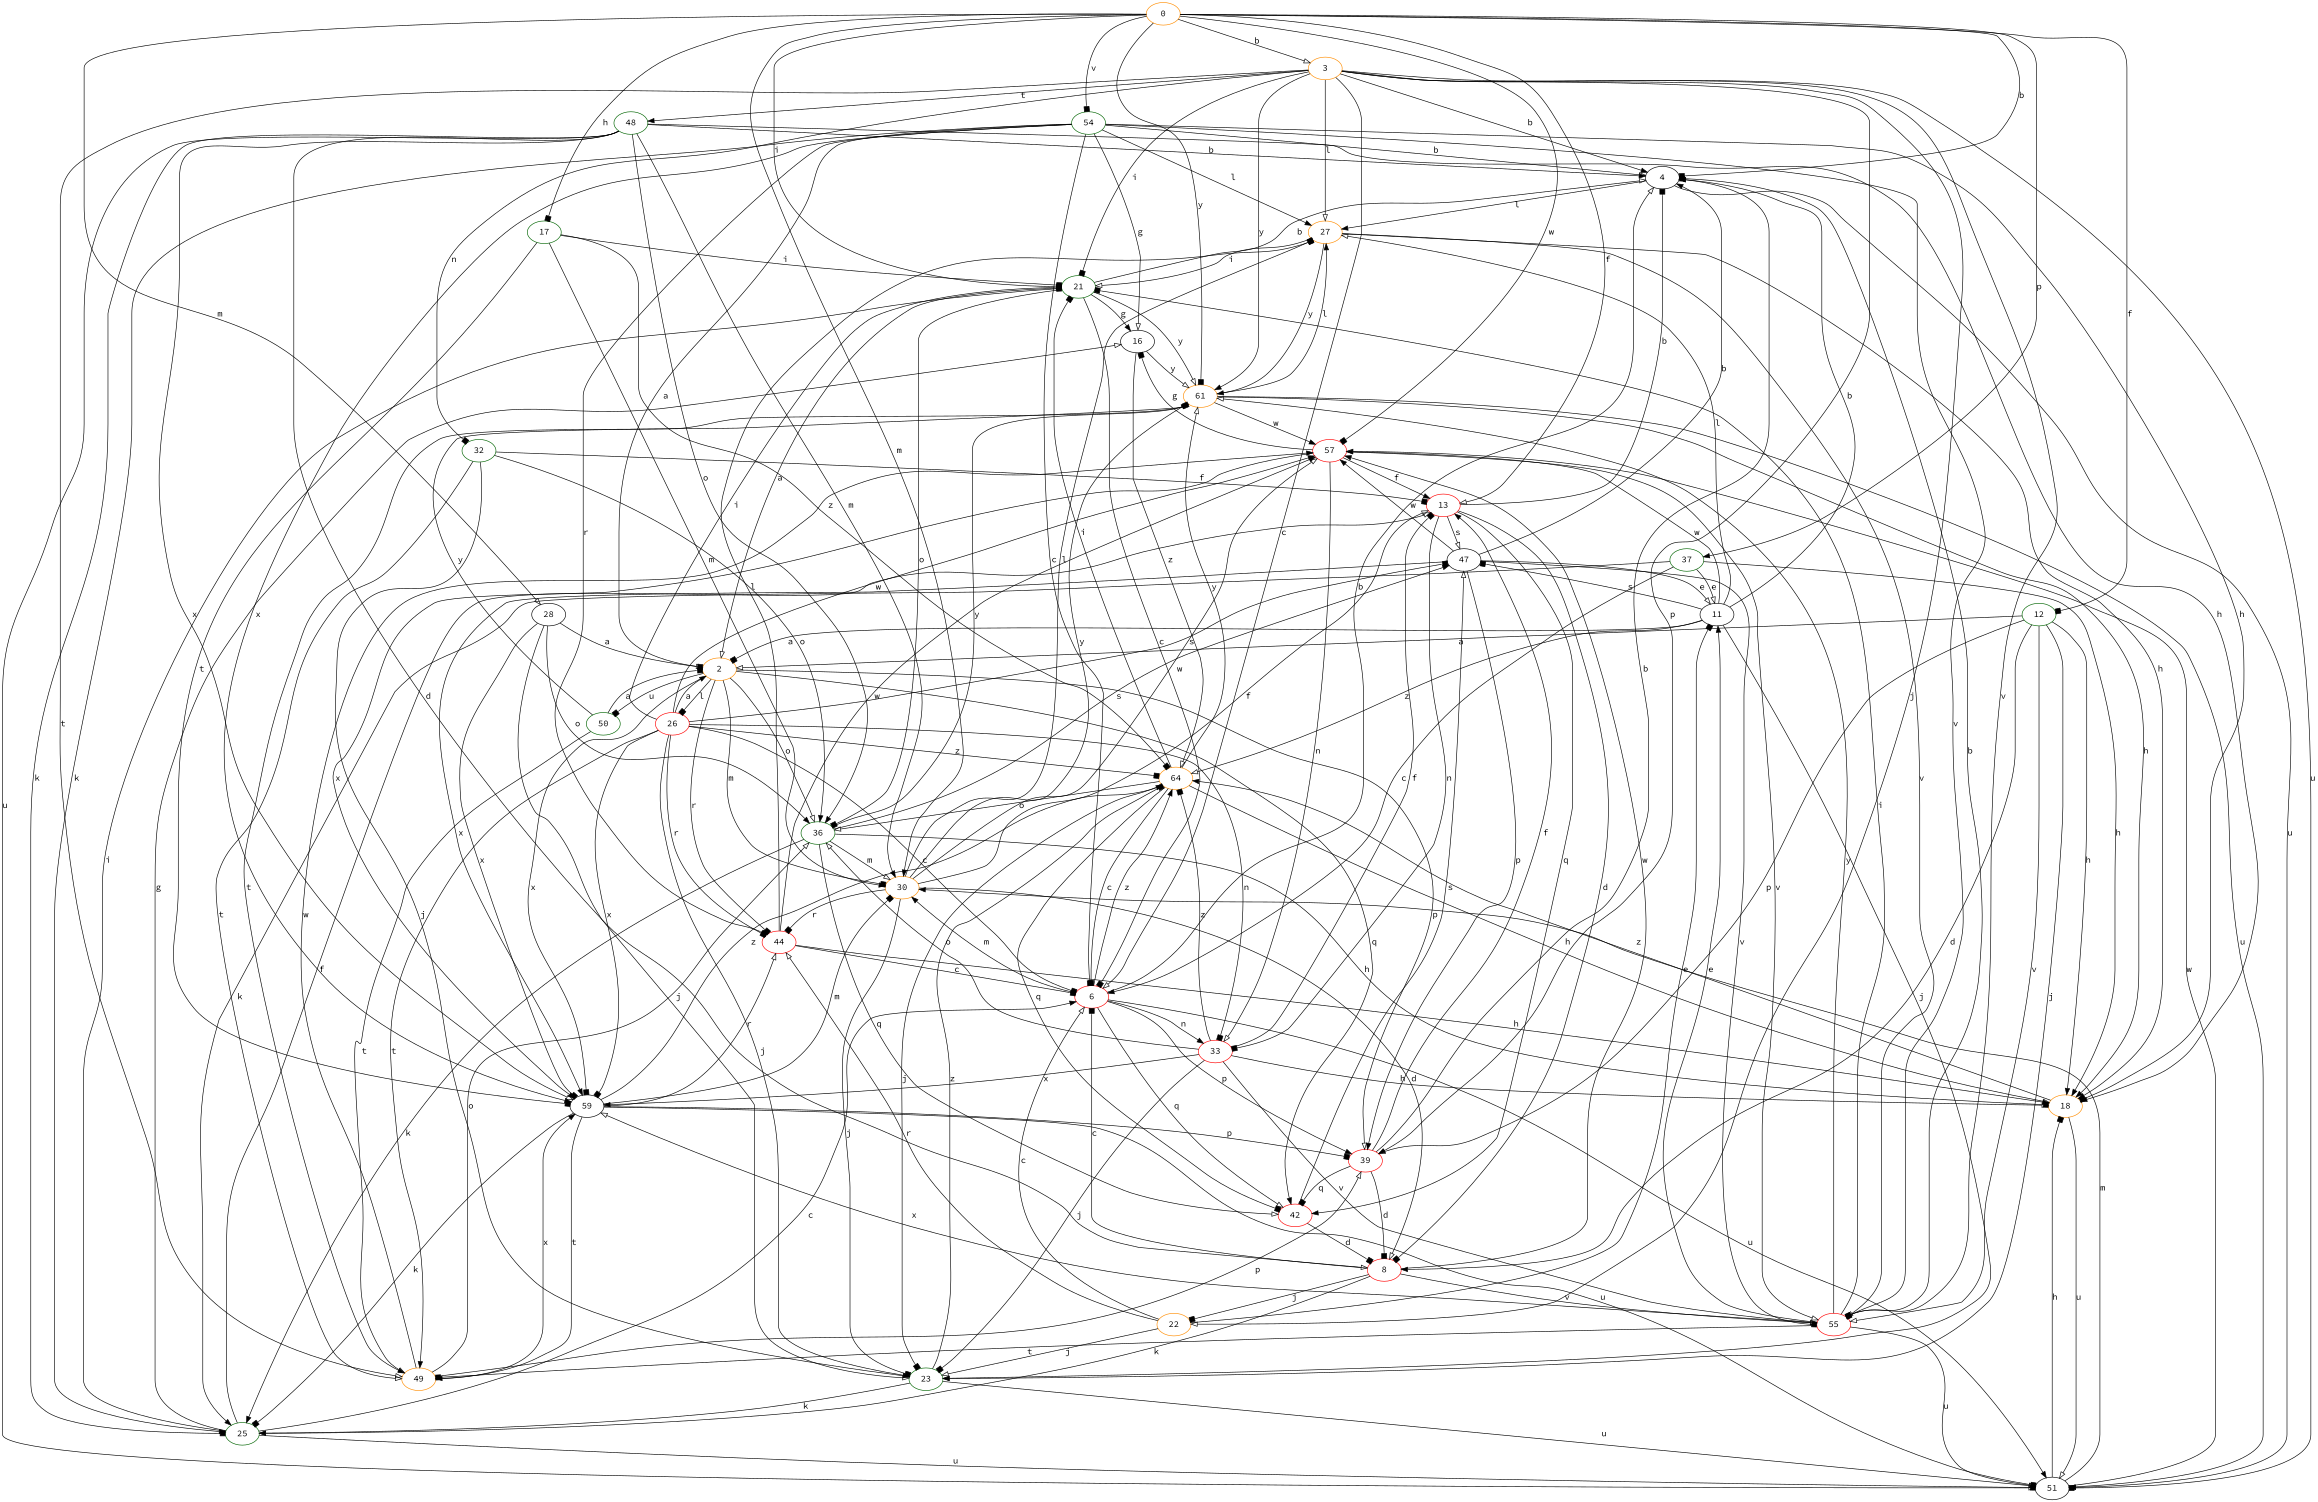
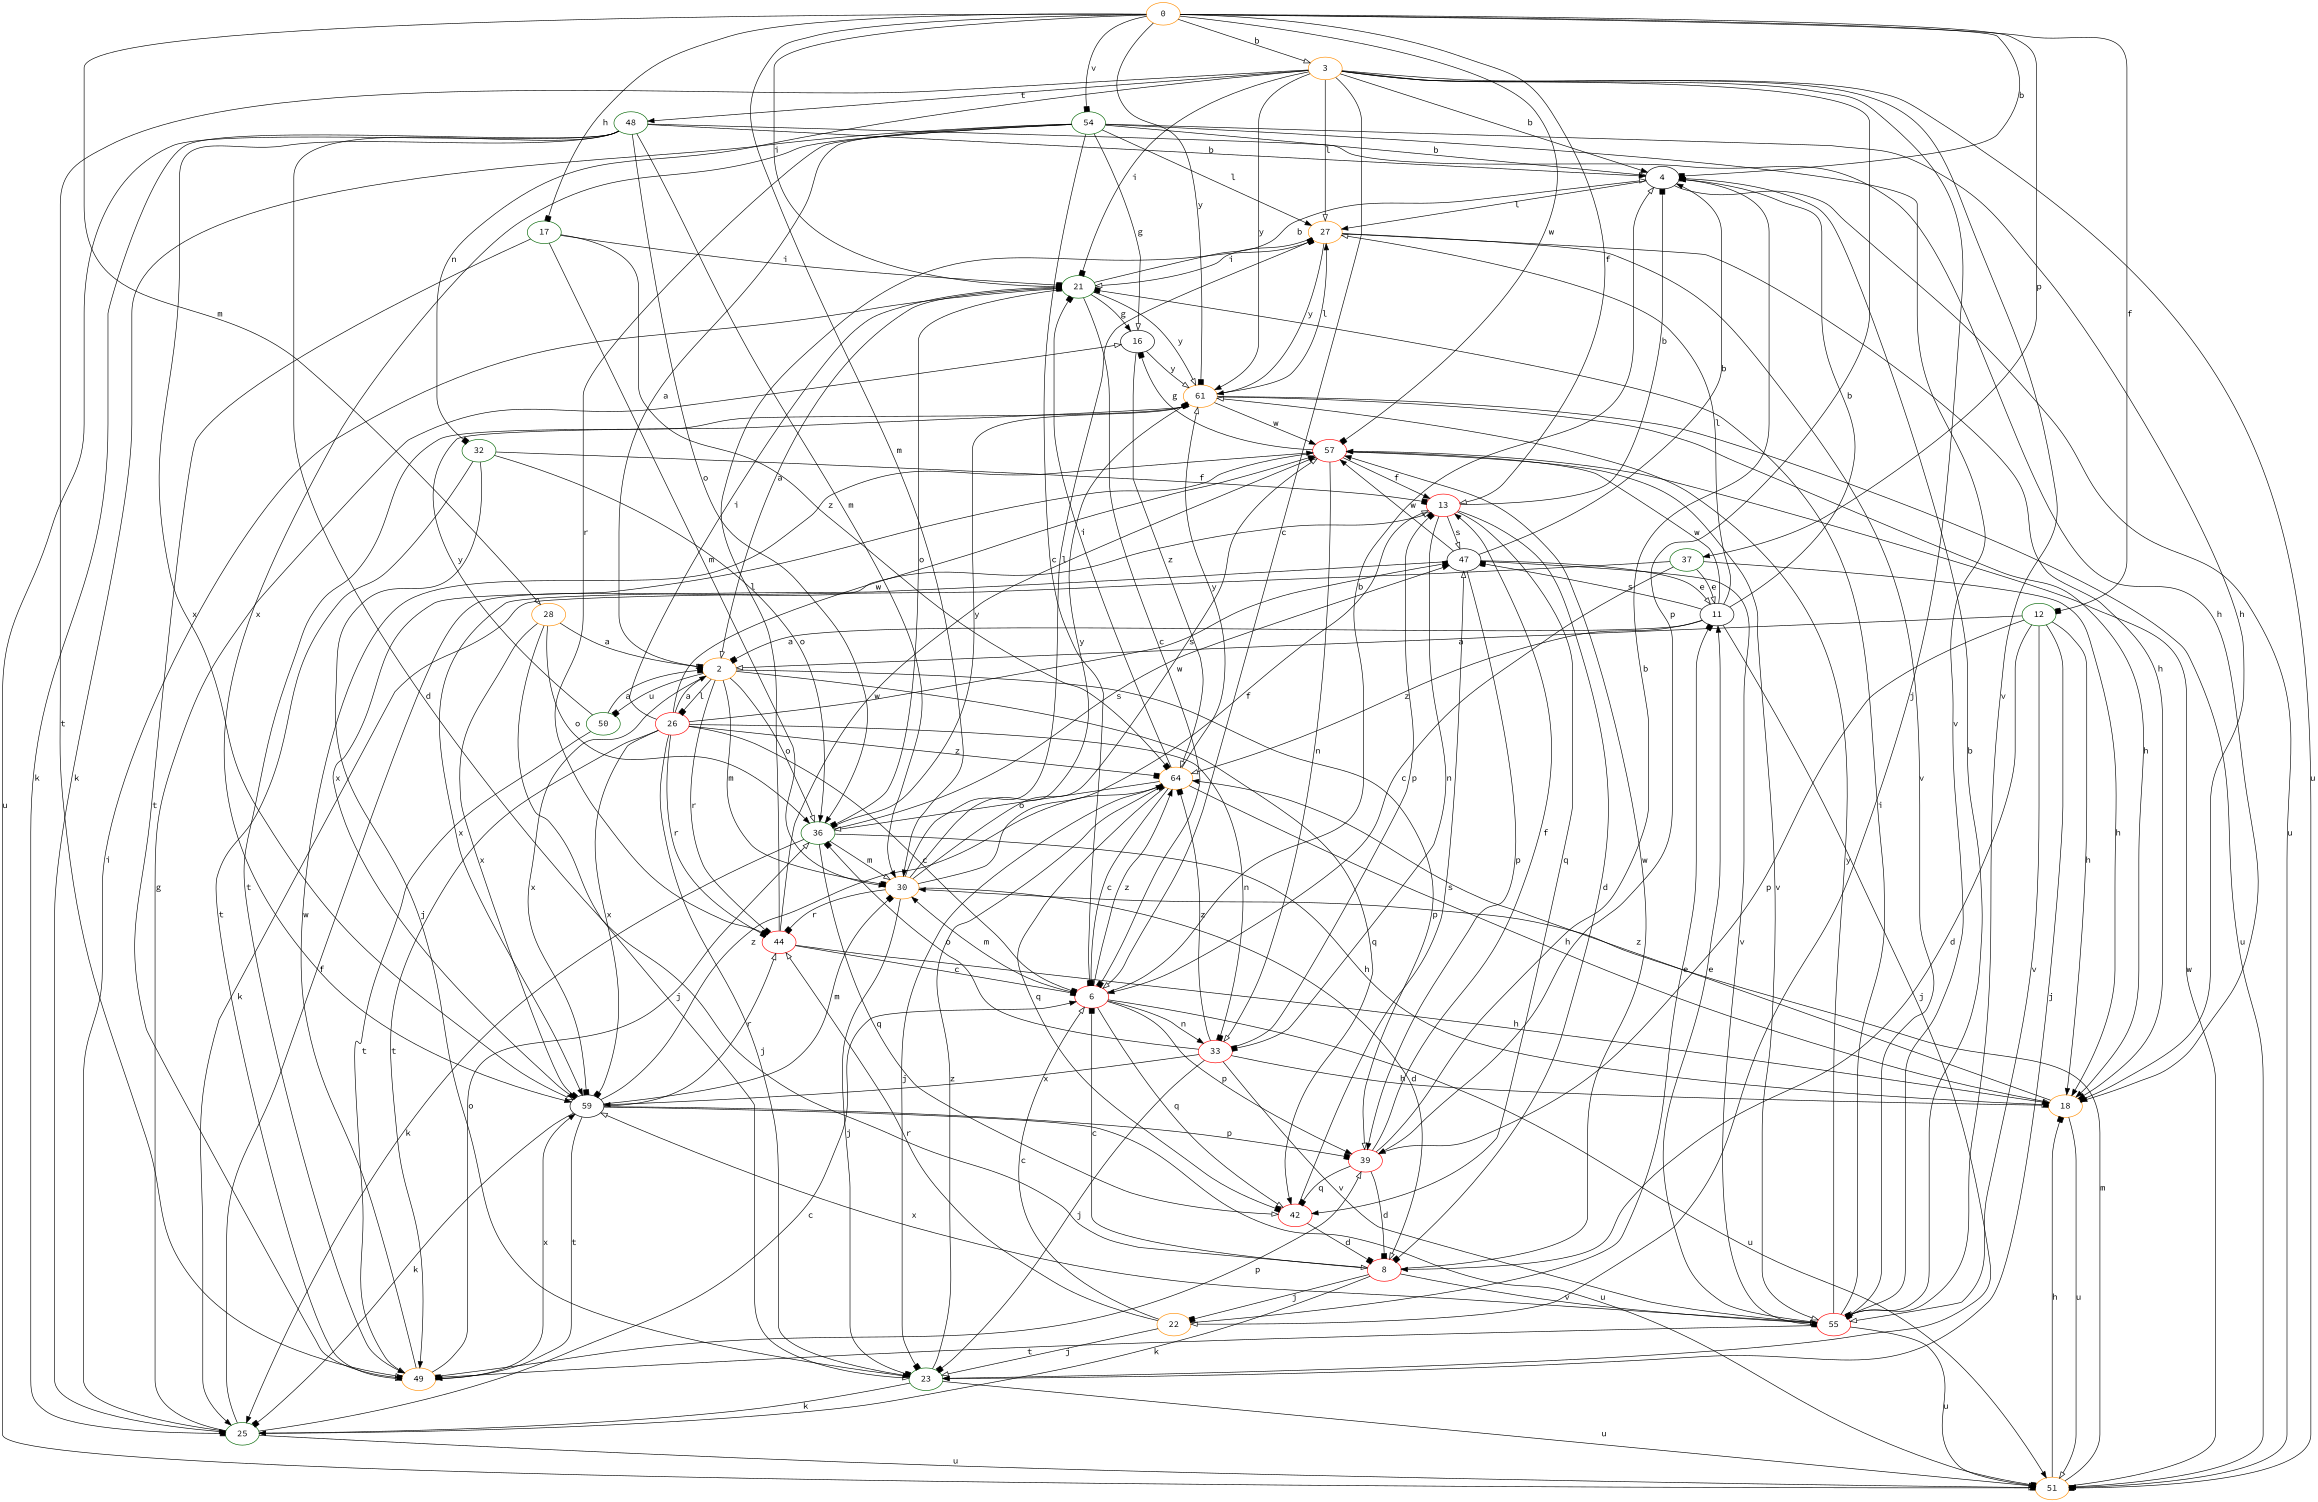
(549, 615) -> (549, 615)
(182, 758) -> (156, 761)
(1415, 778) -> (1415, 778)
(986, 1001) -> (986, 1001)
(2052, 1488) -> (2052, 1488)
